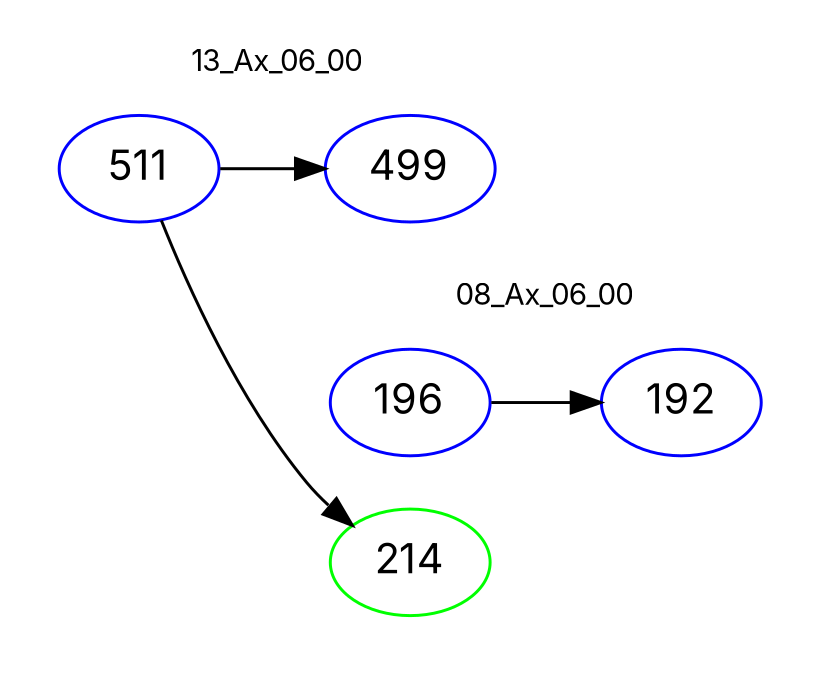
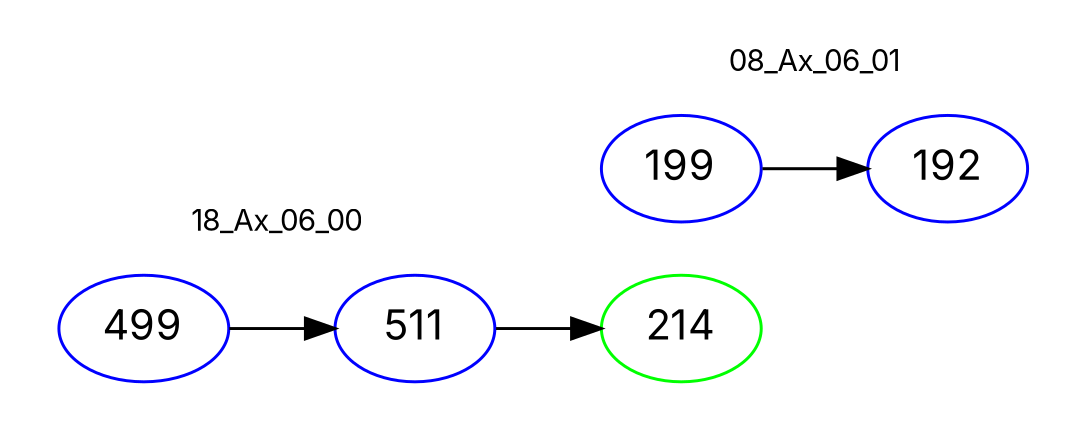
(277, 64) -> (277, 223)
(258, 169) -> (267, 329)
(546, 297) -> (814, 64)
(410, 403) -> (681, 169)
